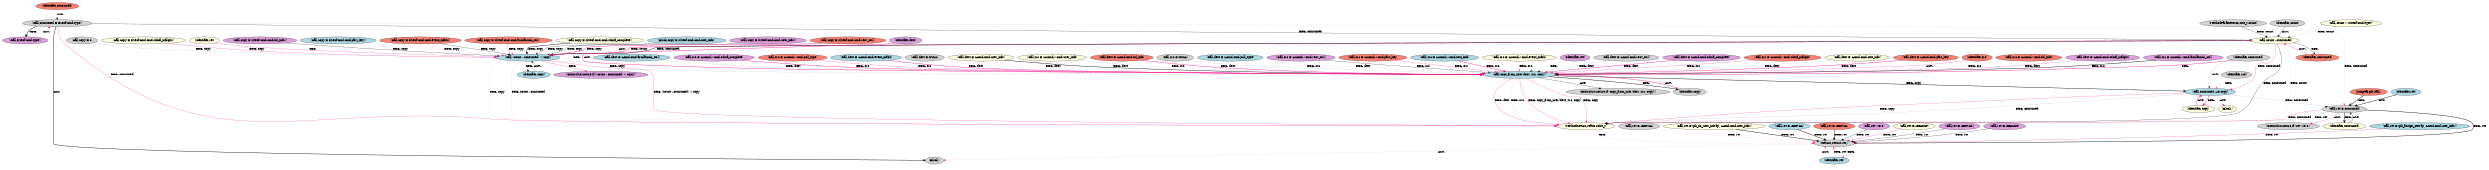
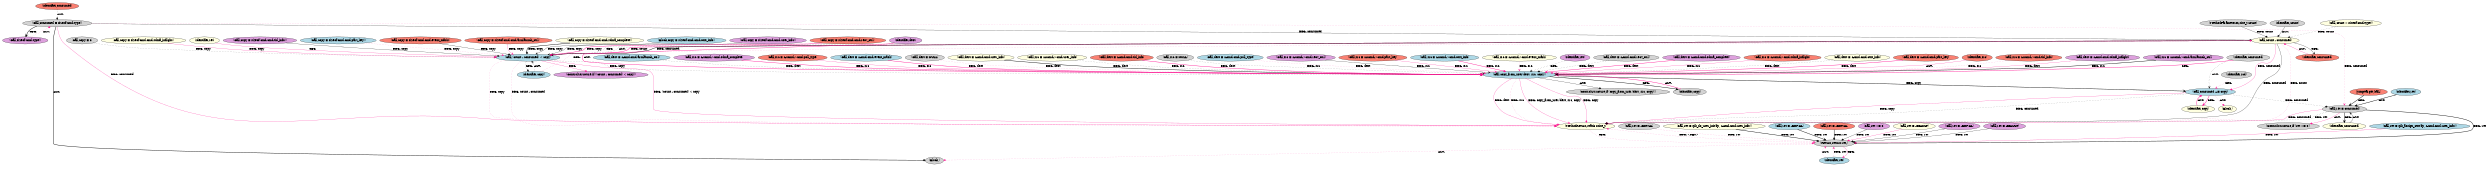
none -> (723, 45)
none -> (1711, 138)
